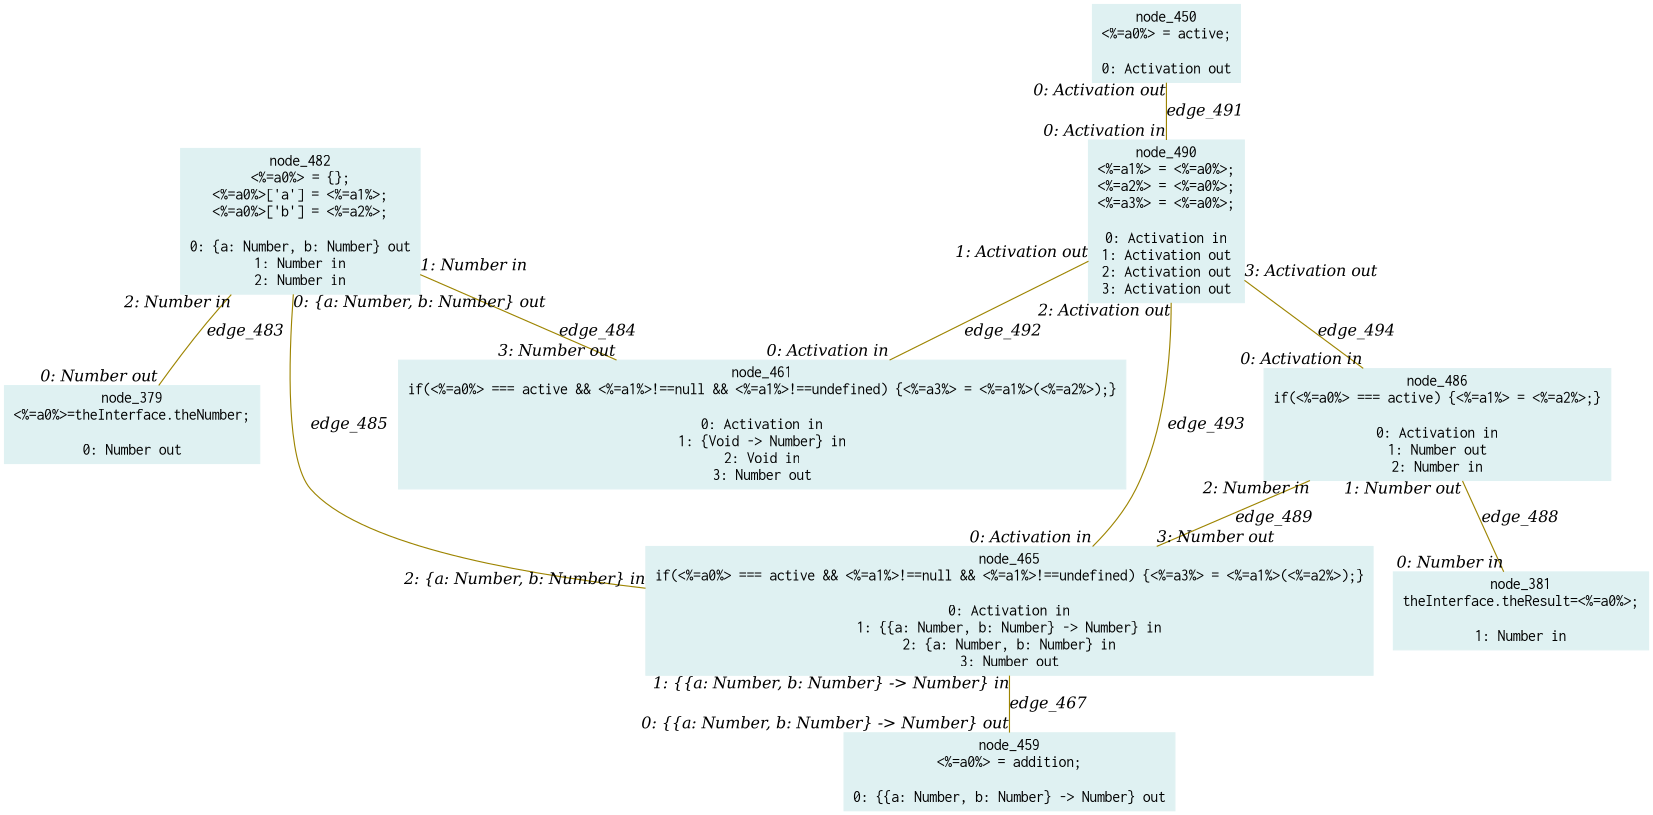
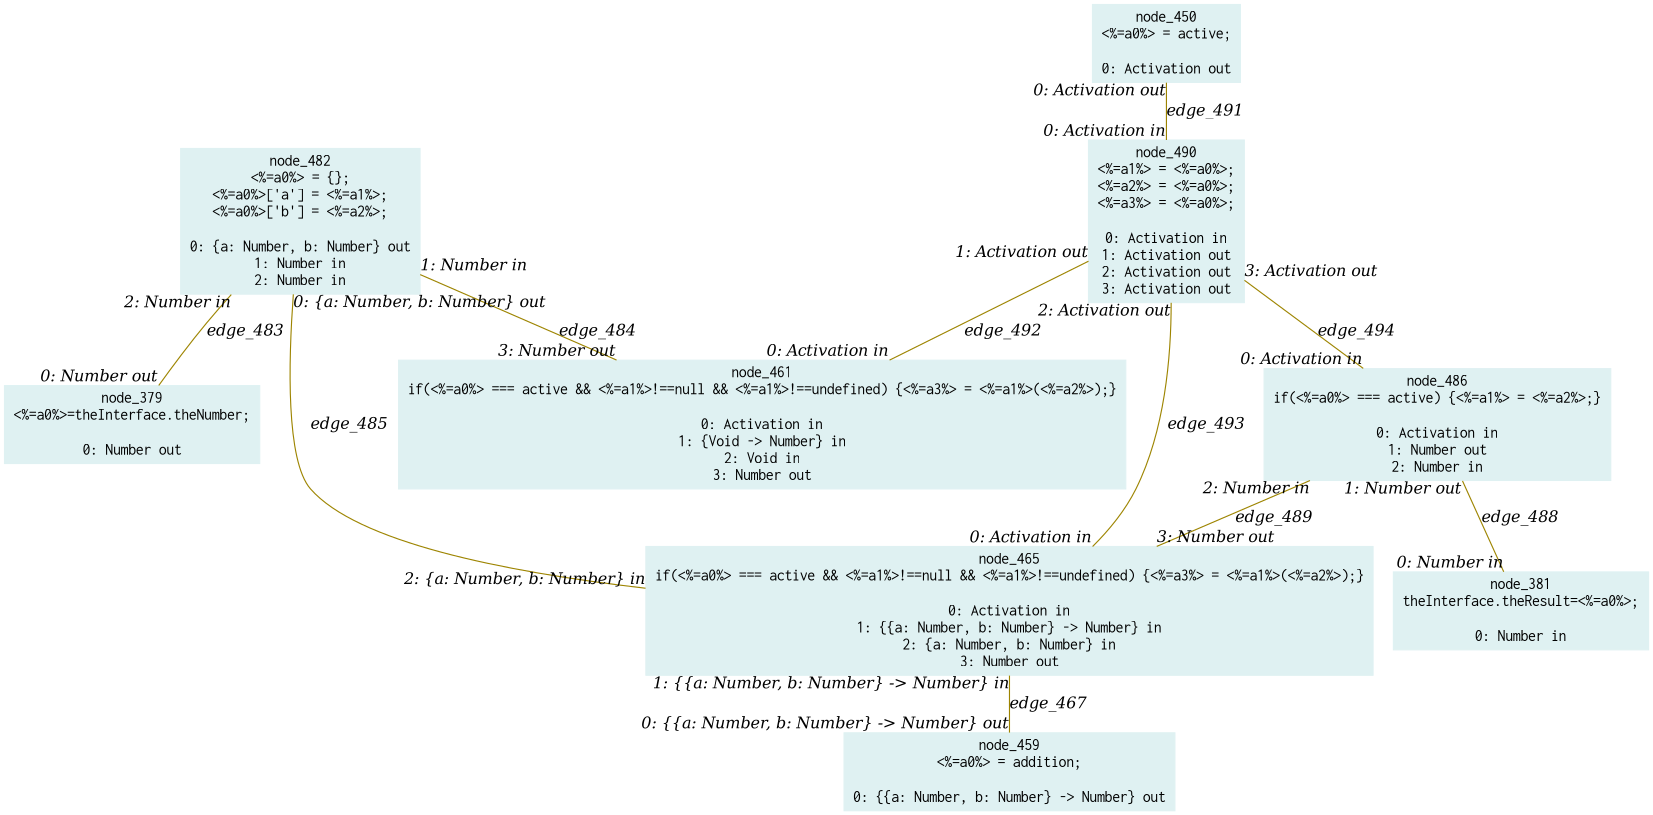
(1521, 611) -> (1521, 611)
